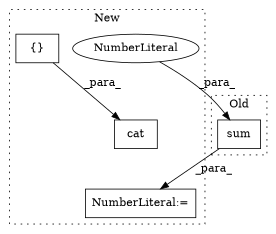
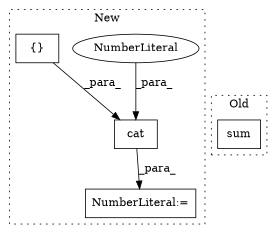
(195, 85) -> (136, 87)
(193, 167) -> (138, 165)
